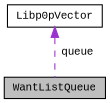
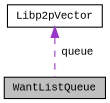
(55, 16) -> (55, 16)
